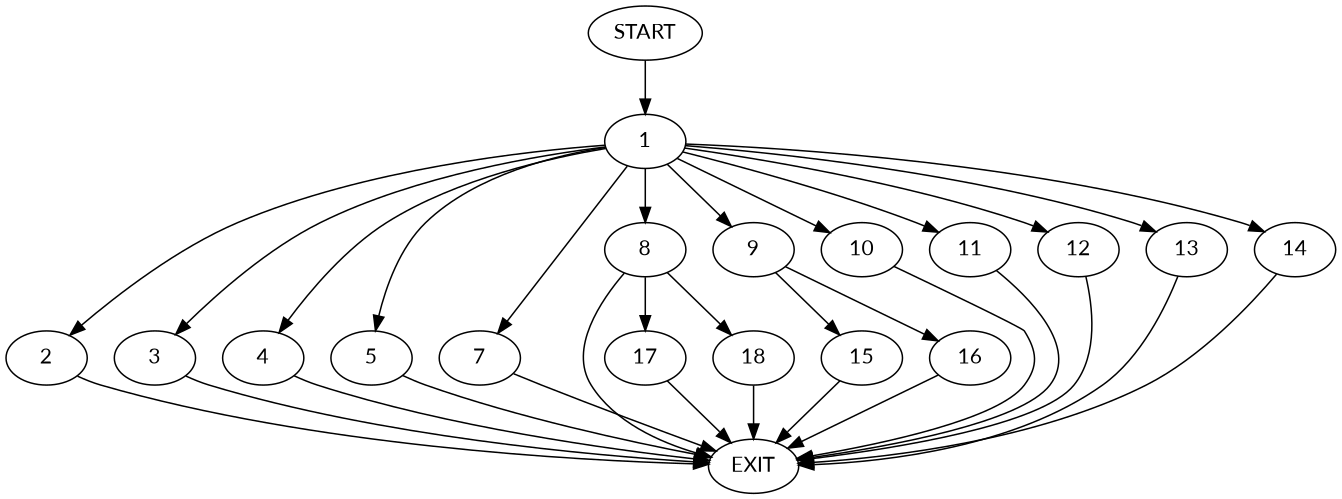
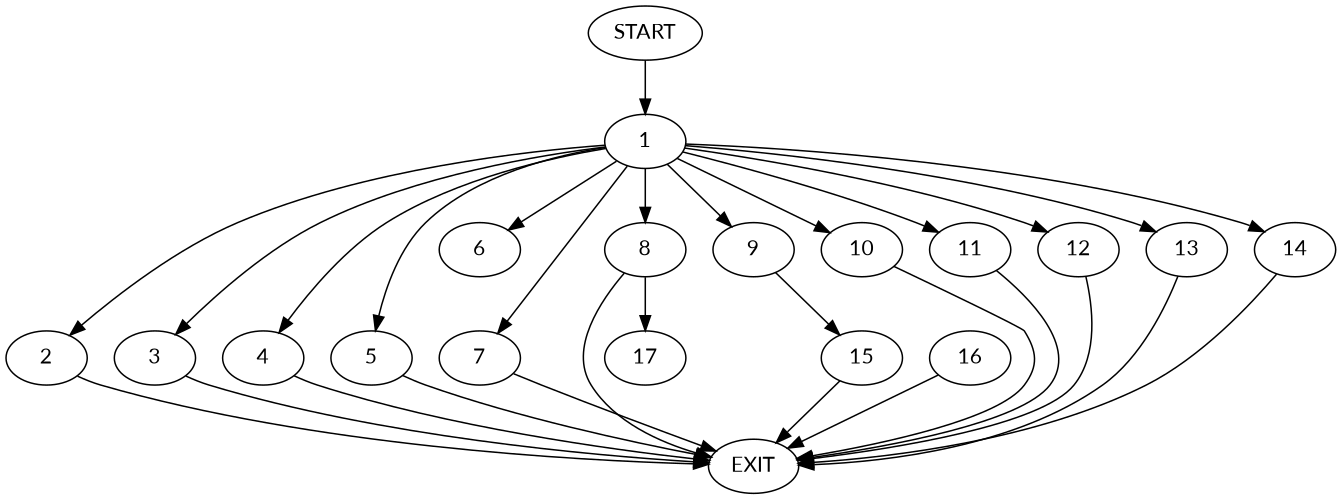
none -> (480, 250)
(855, 300) -> none
(754, 358) -> none
(693, 406) -> none
